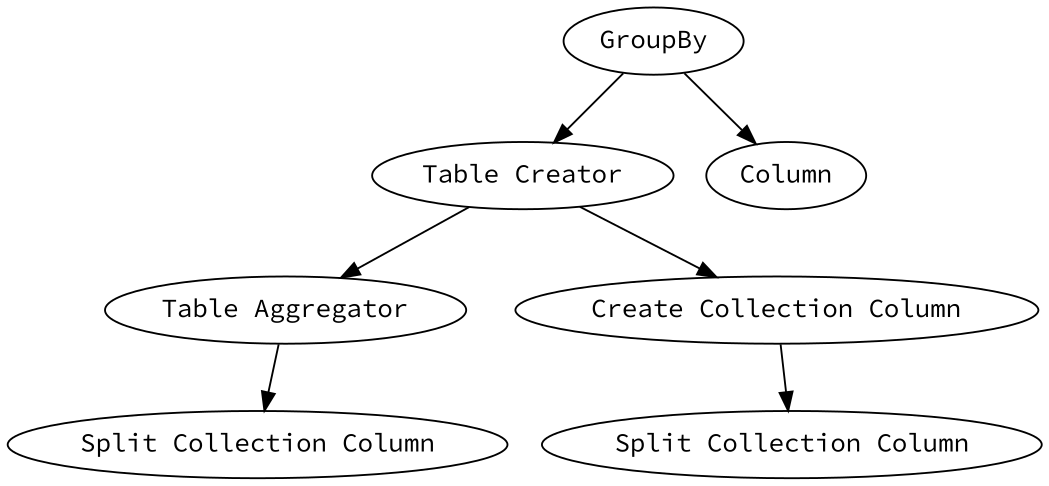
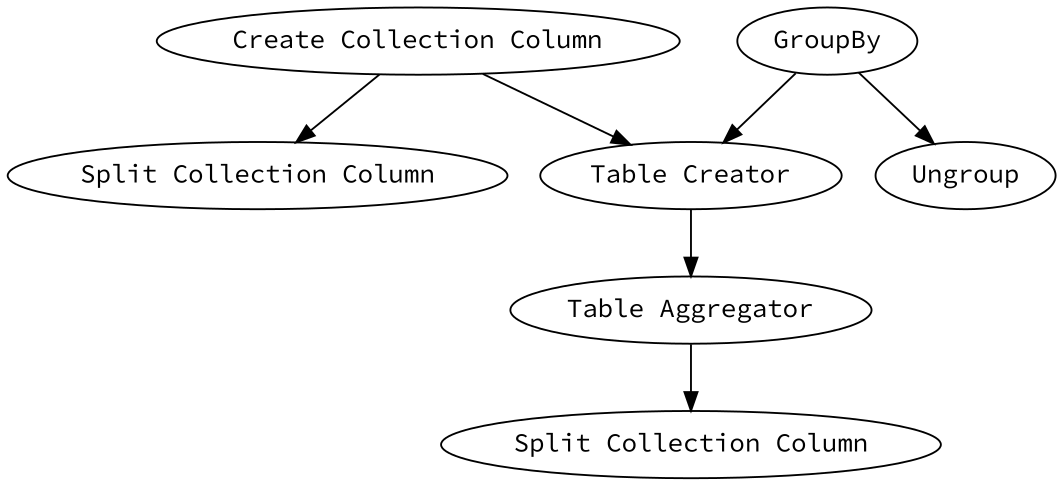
(786, 176) -> (966, 176)
(640, 238) -> (548, 105)
